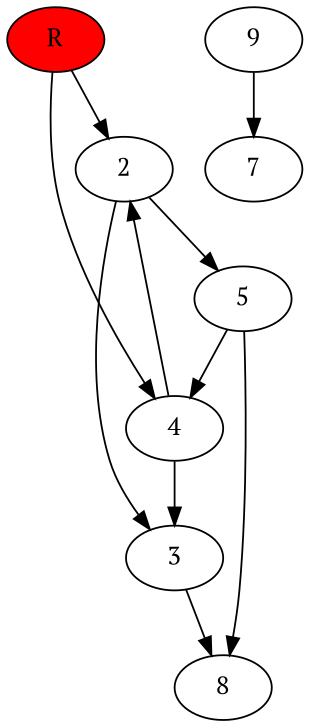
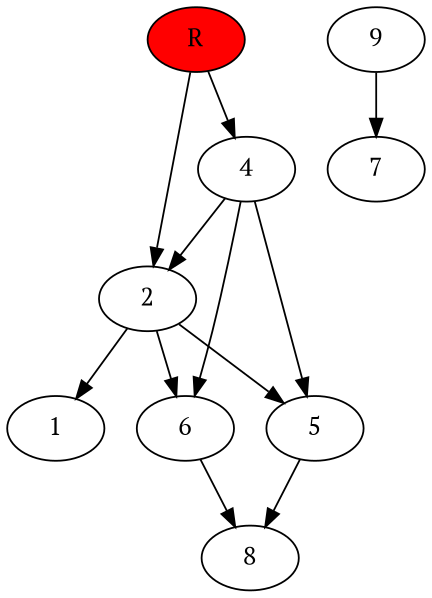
(213, 356) -> (278, 290)
none -> (56, 428)
(175, 558) -> (185, 428)
